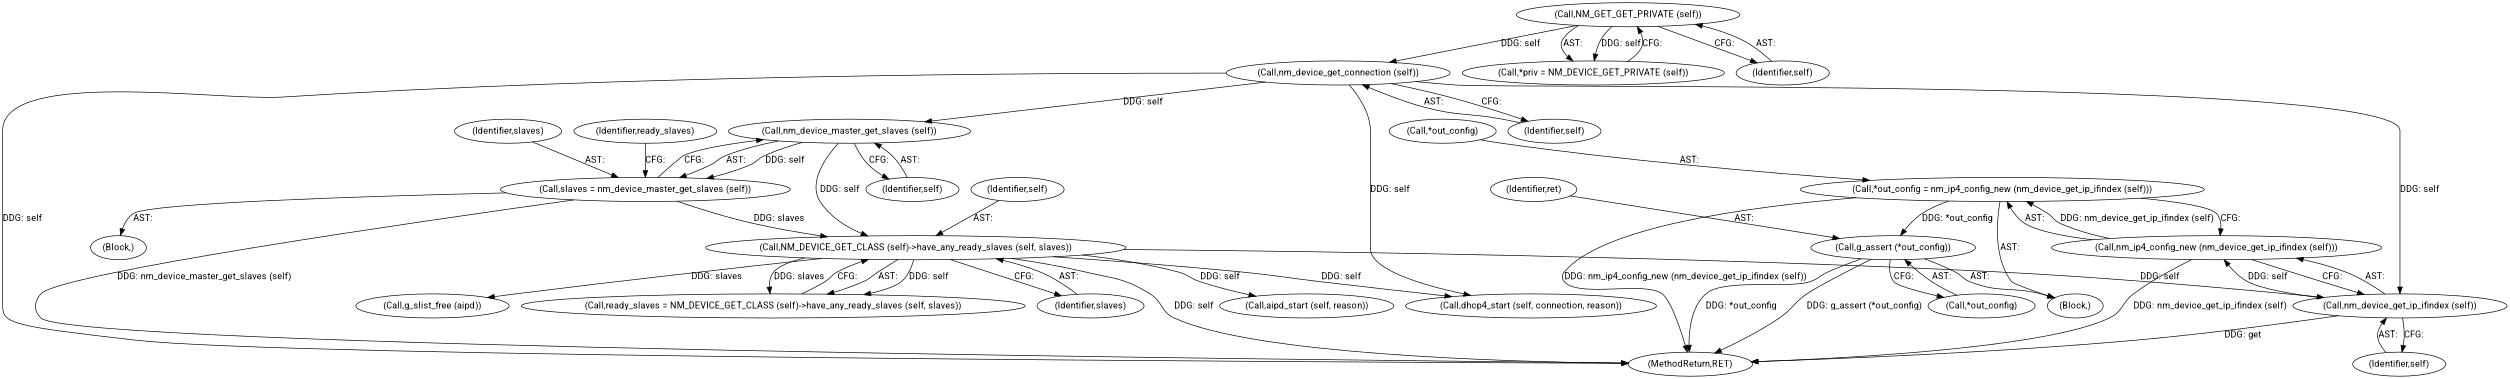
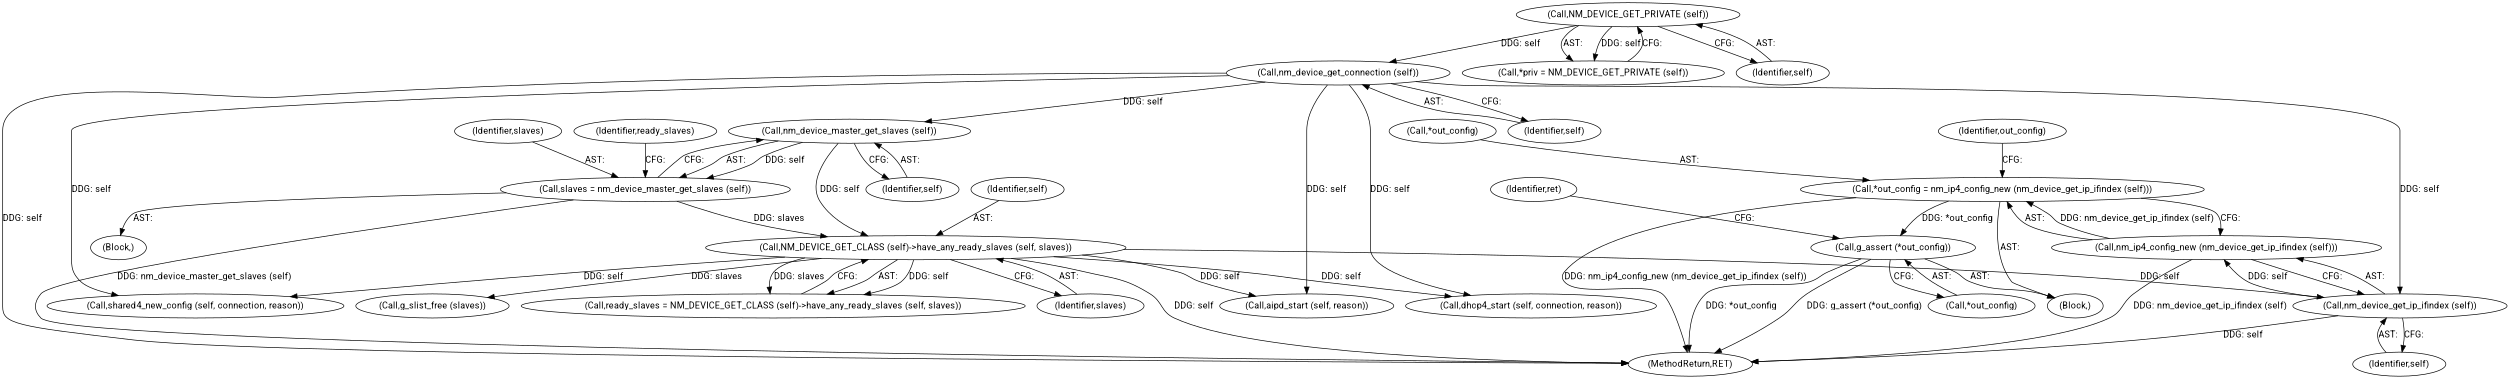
(1628, 15) -> (1628, 15)
none -> (2002, 131)
none -> (1307, 183)
(1746, 219) -> (1746, 219)
none -> (195, 306)
(432, 306) -> (432, 306)
(2243, 335) -> (2243, 335)
